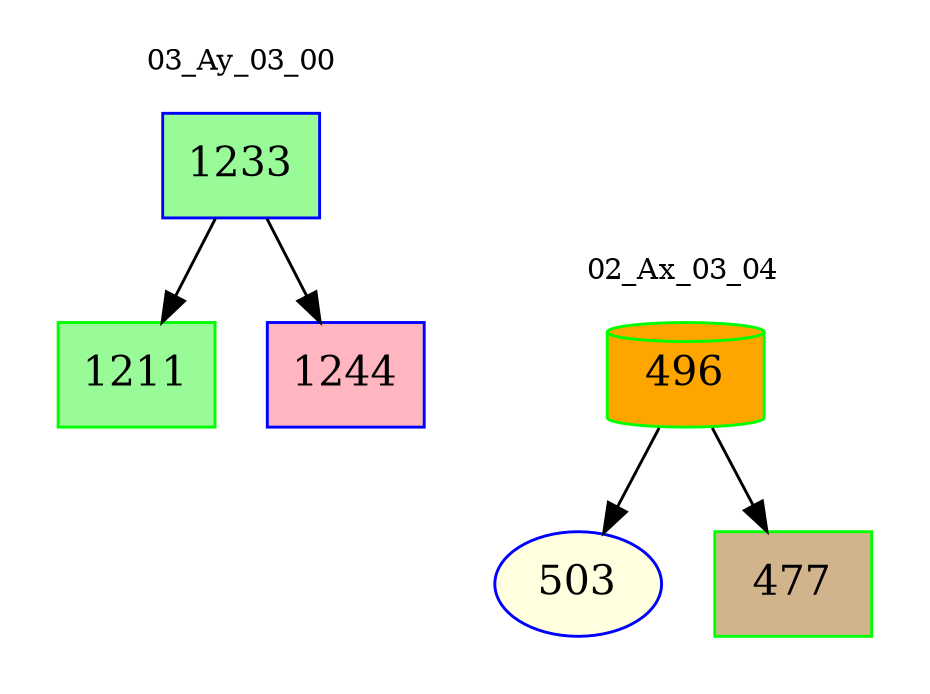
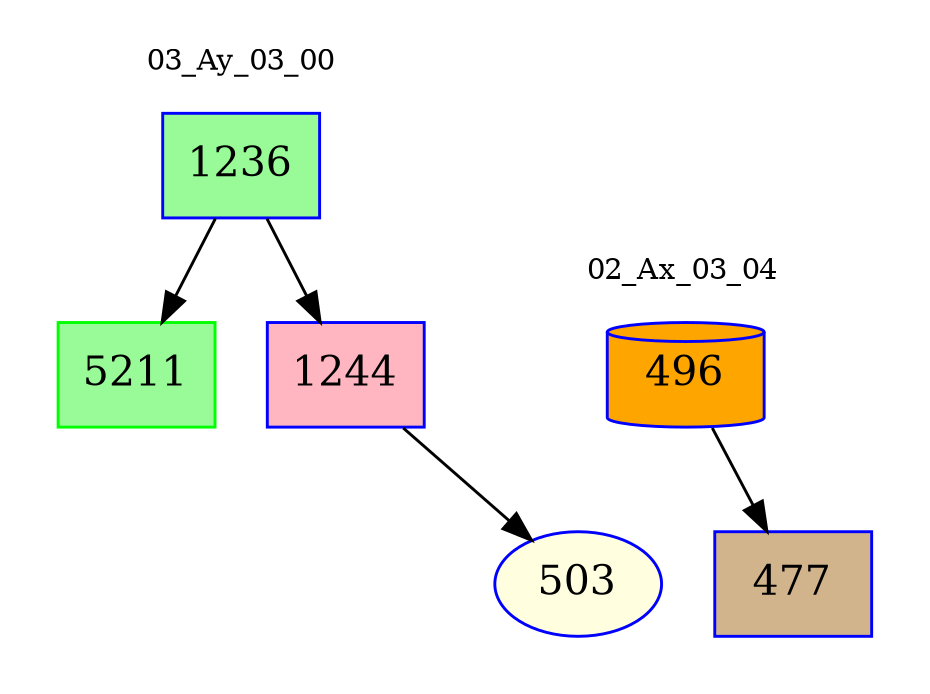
(241, 166) -> (241, 166)
(137, 375) -> (137, 375)
(686, 375) -> (686, 375)
(638, 467) -> (451, 470)
(793, 584) -> (793, 584)
